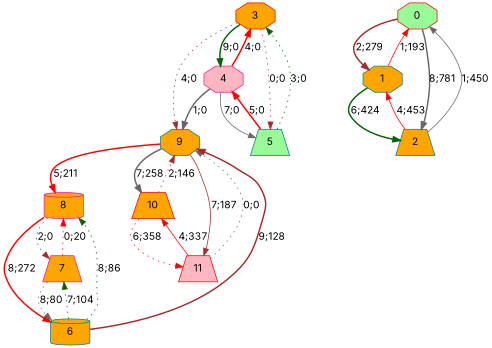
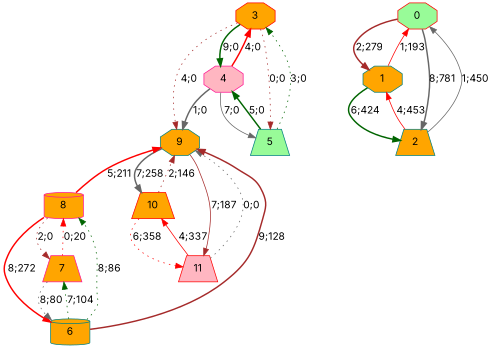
(249, 113) -> (249, 113)
(96, 152) -> (112, 166)
